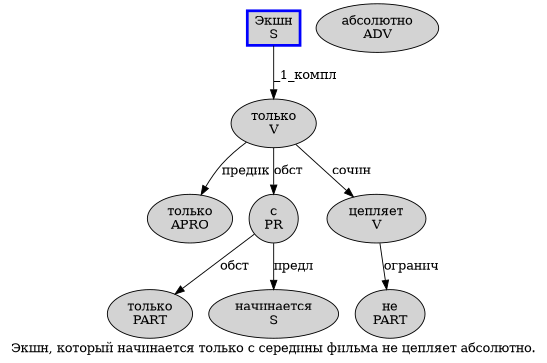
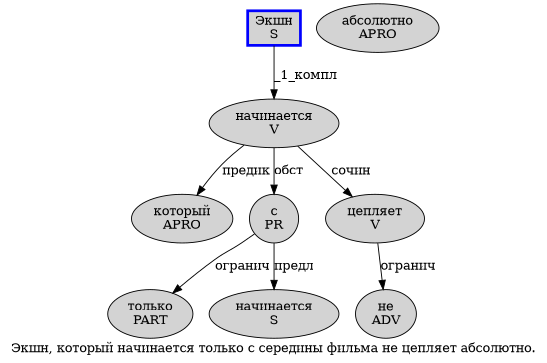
(377, 28) -> (378, 28)
(274, 123) -> (274, 123)
(190, 219) -> (182, 219)
(235, 266) -> (243, 266)
(390, 314) -> (386, 314)
